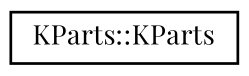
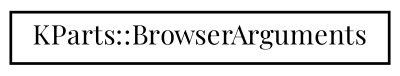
(124, 38) -> (200, 38)
